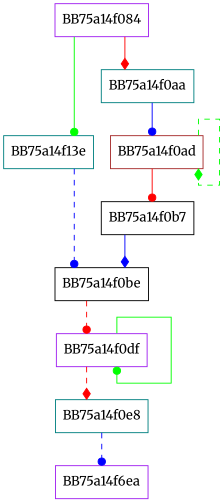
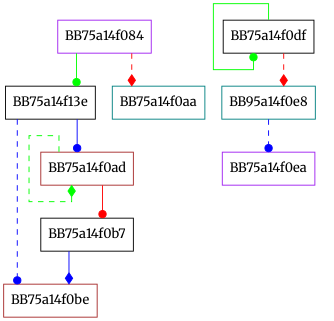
(125, 48) -> (132, 64)
(152, 115) -> (77, 132)
(49, 152) -> (50, 103)
(102, 284) -> (50, 301)
(87, 313) -> none
(102, 350) -> (269, 37)
(102, 416) -> (269, 103)
(102, 482) -> (269, 169)
